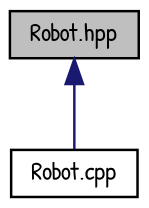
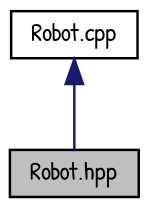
(74, 117) -> (74, 117)
